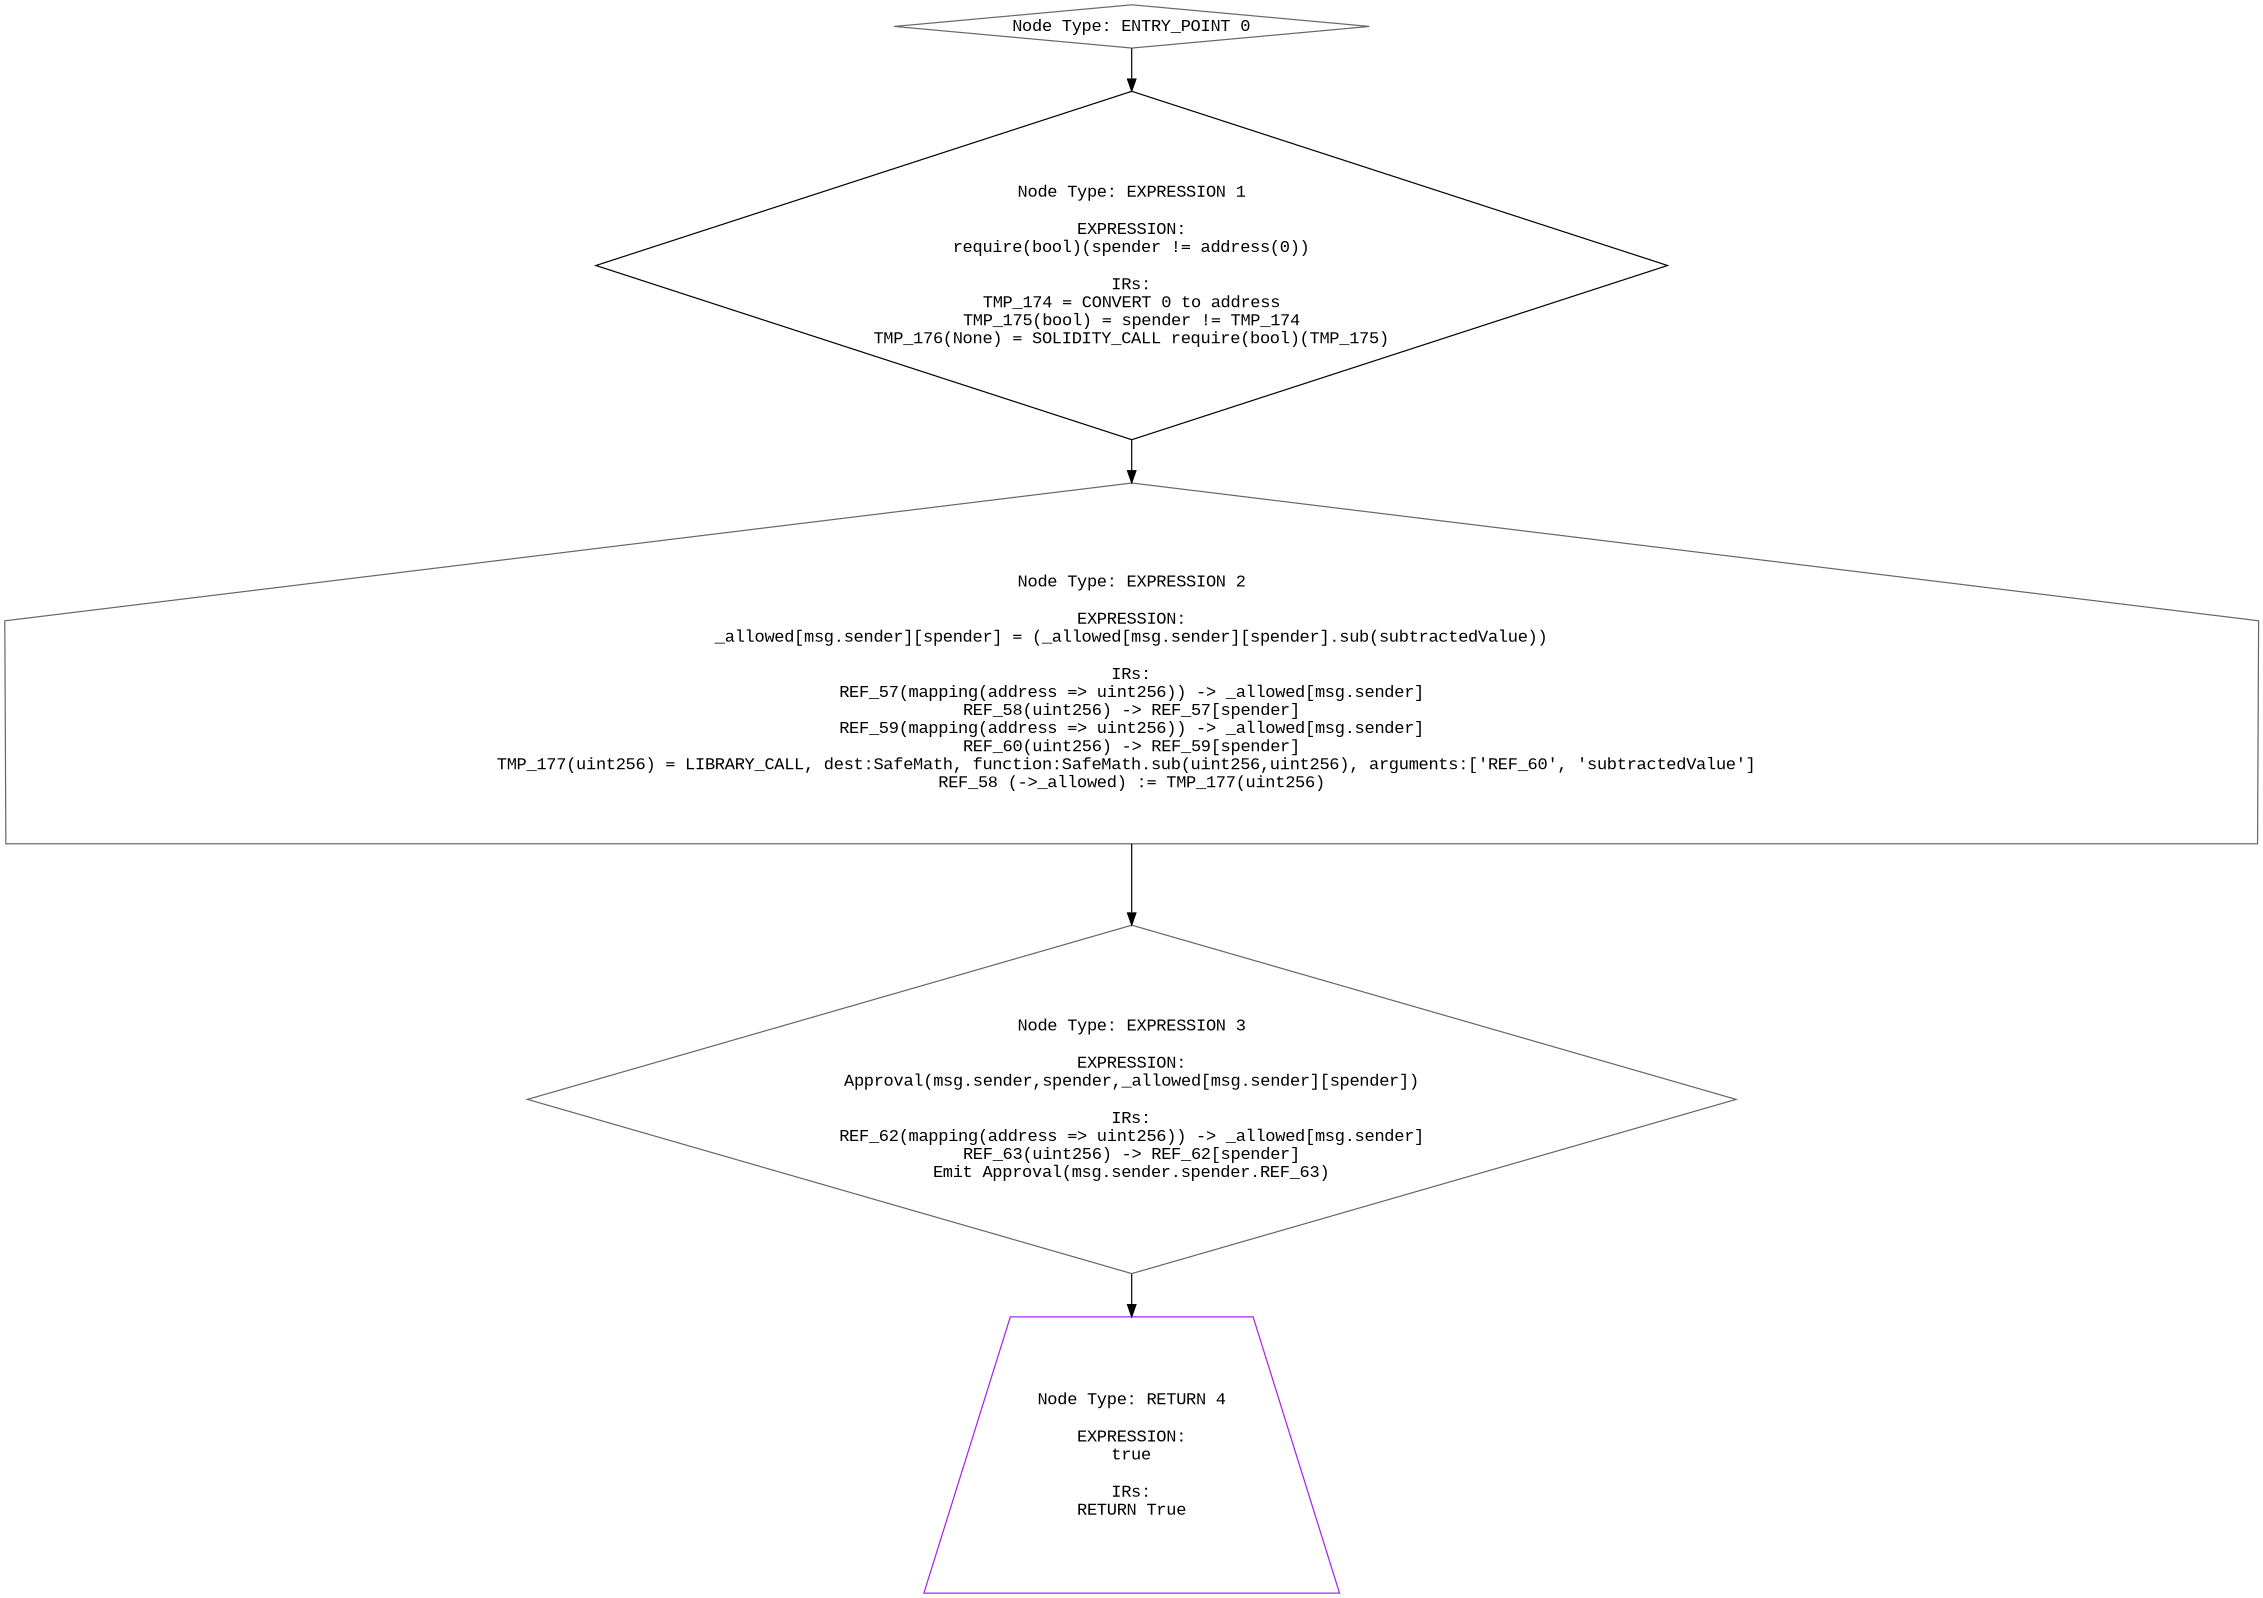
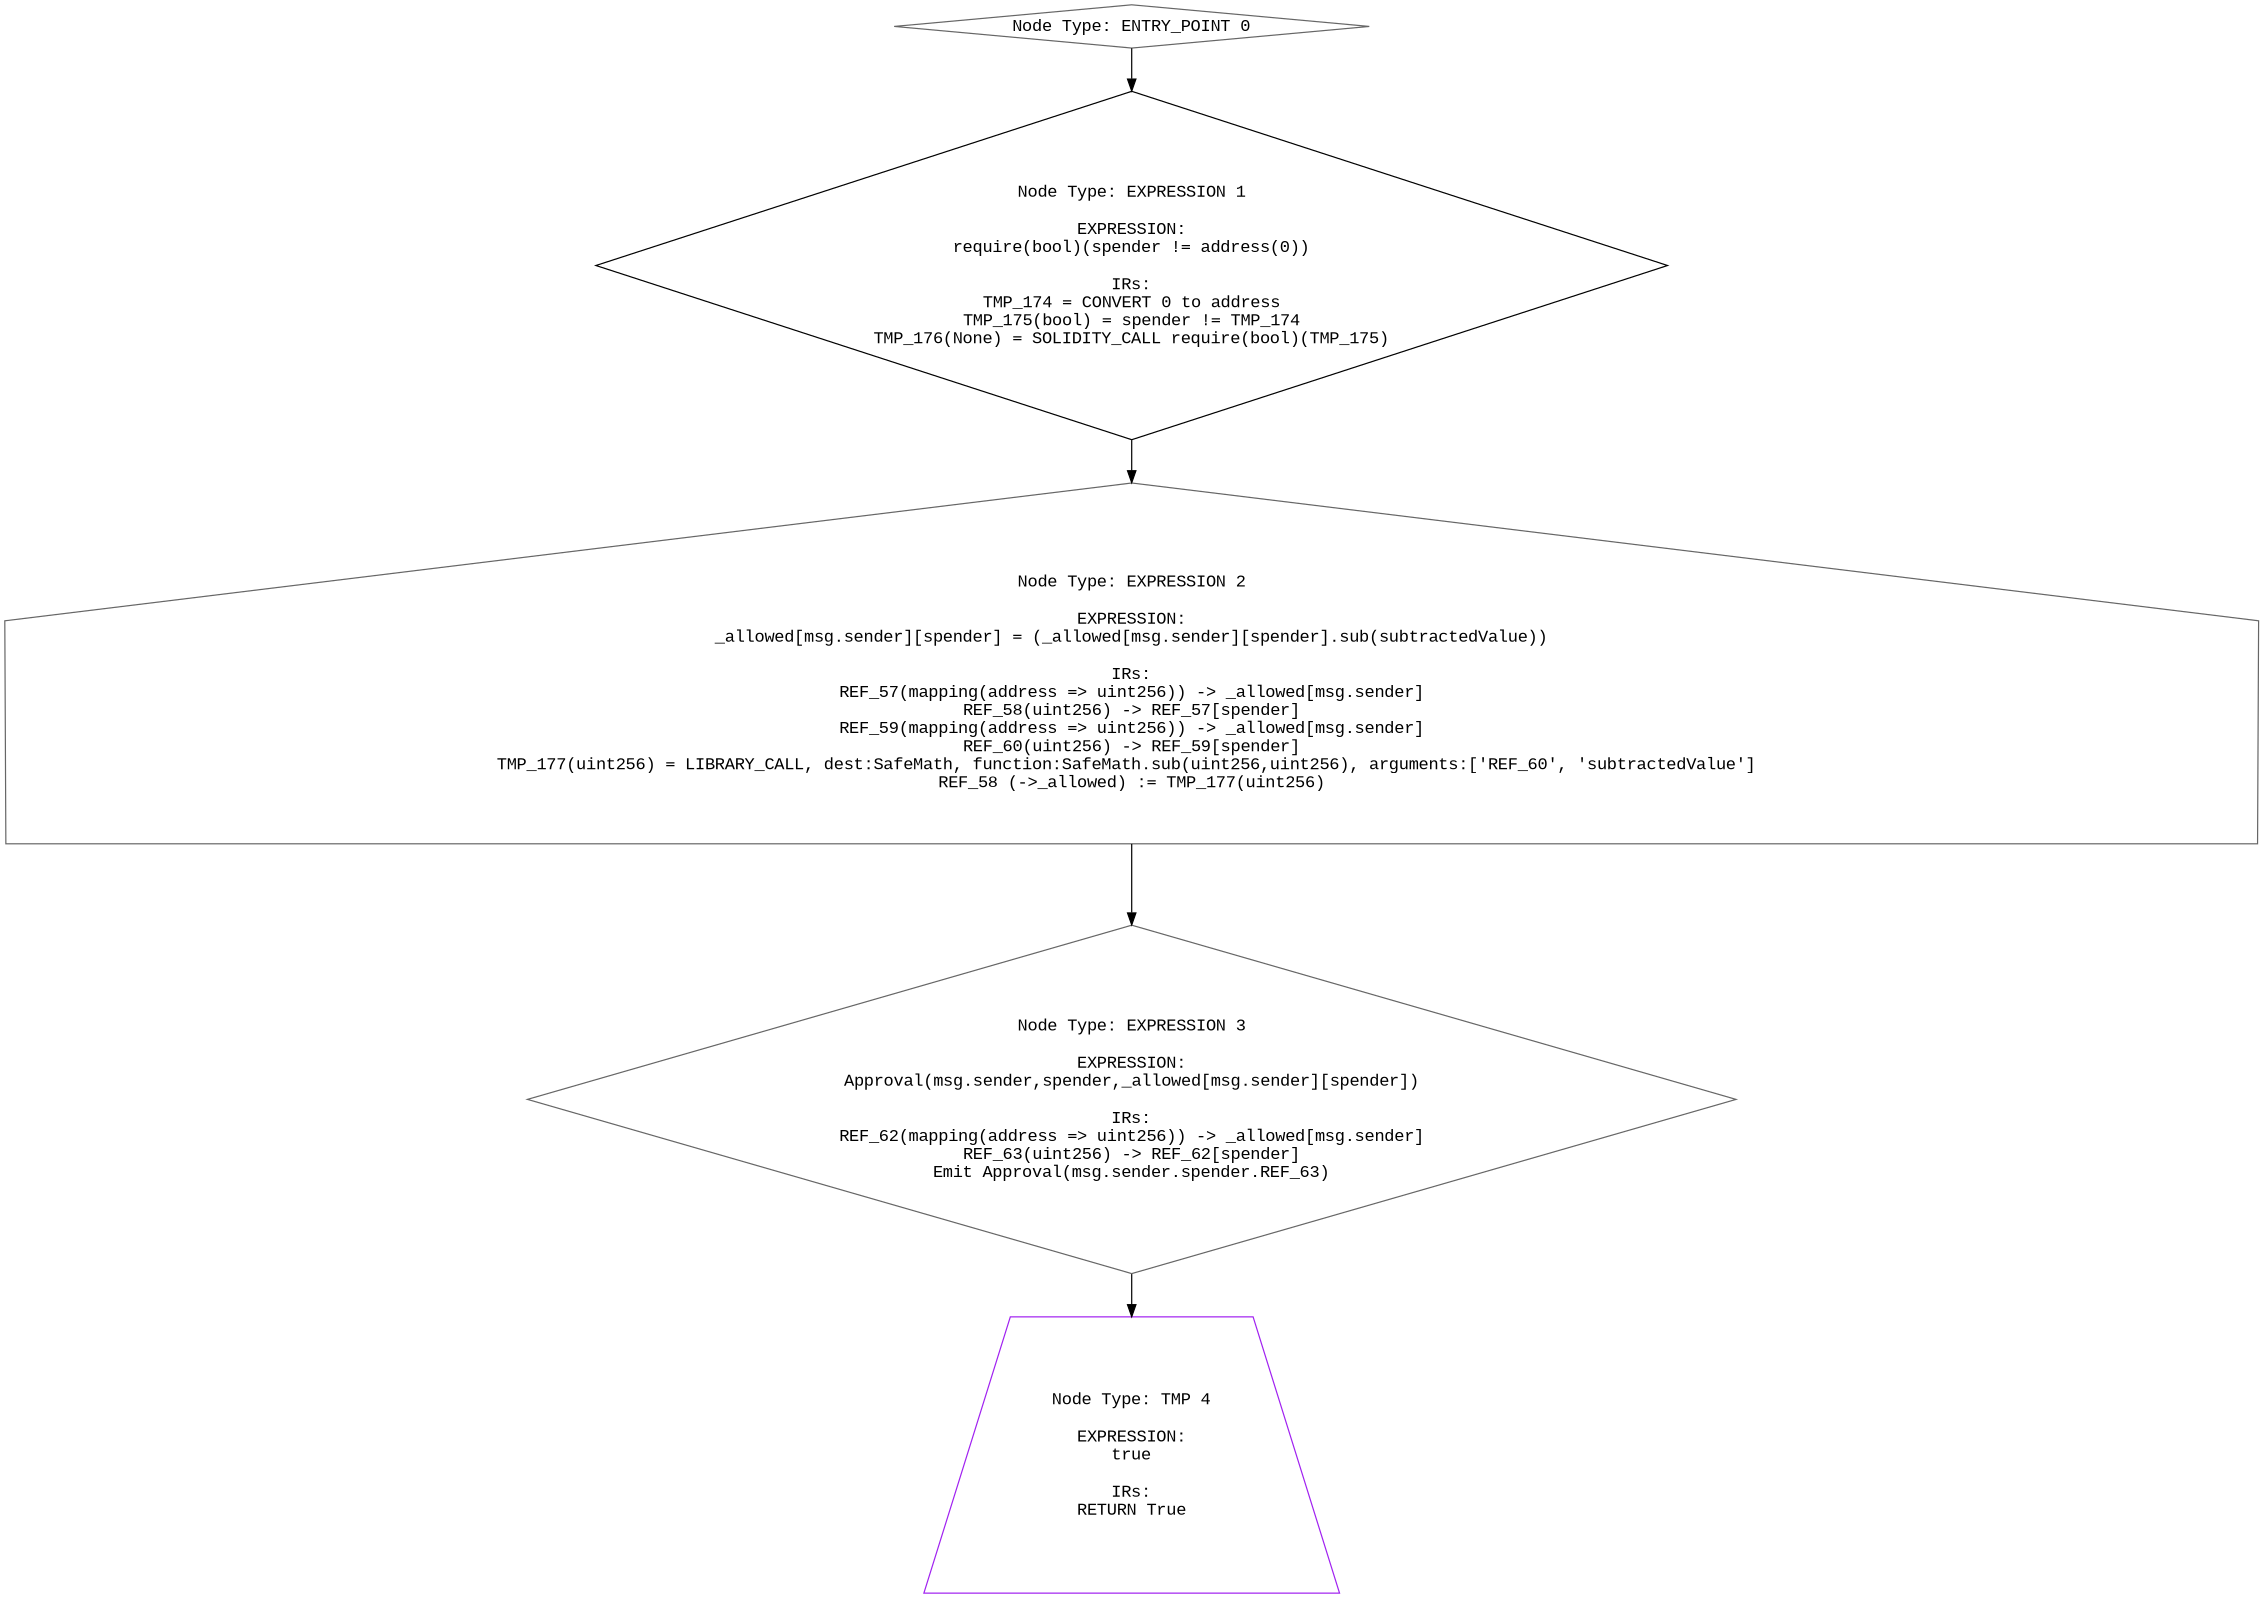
(1132, 1455) -> (1132, 1455)
